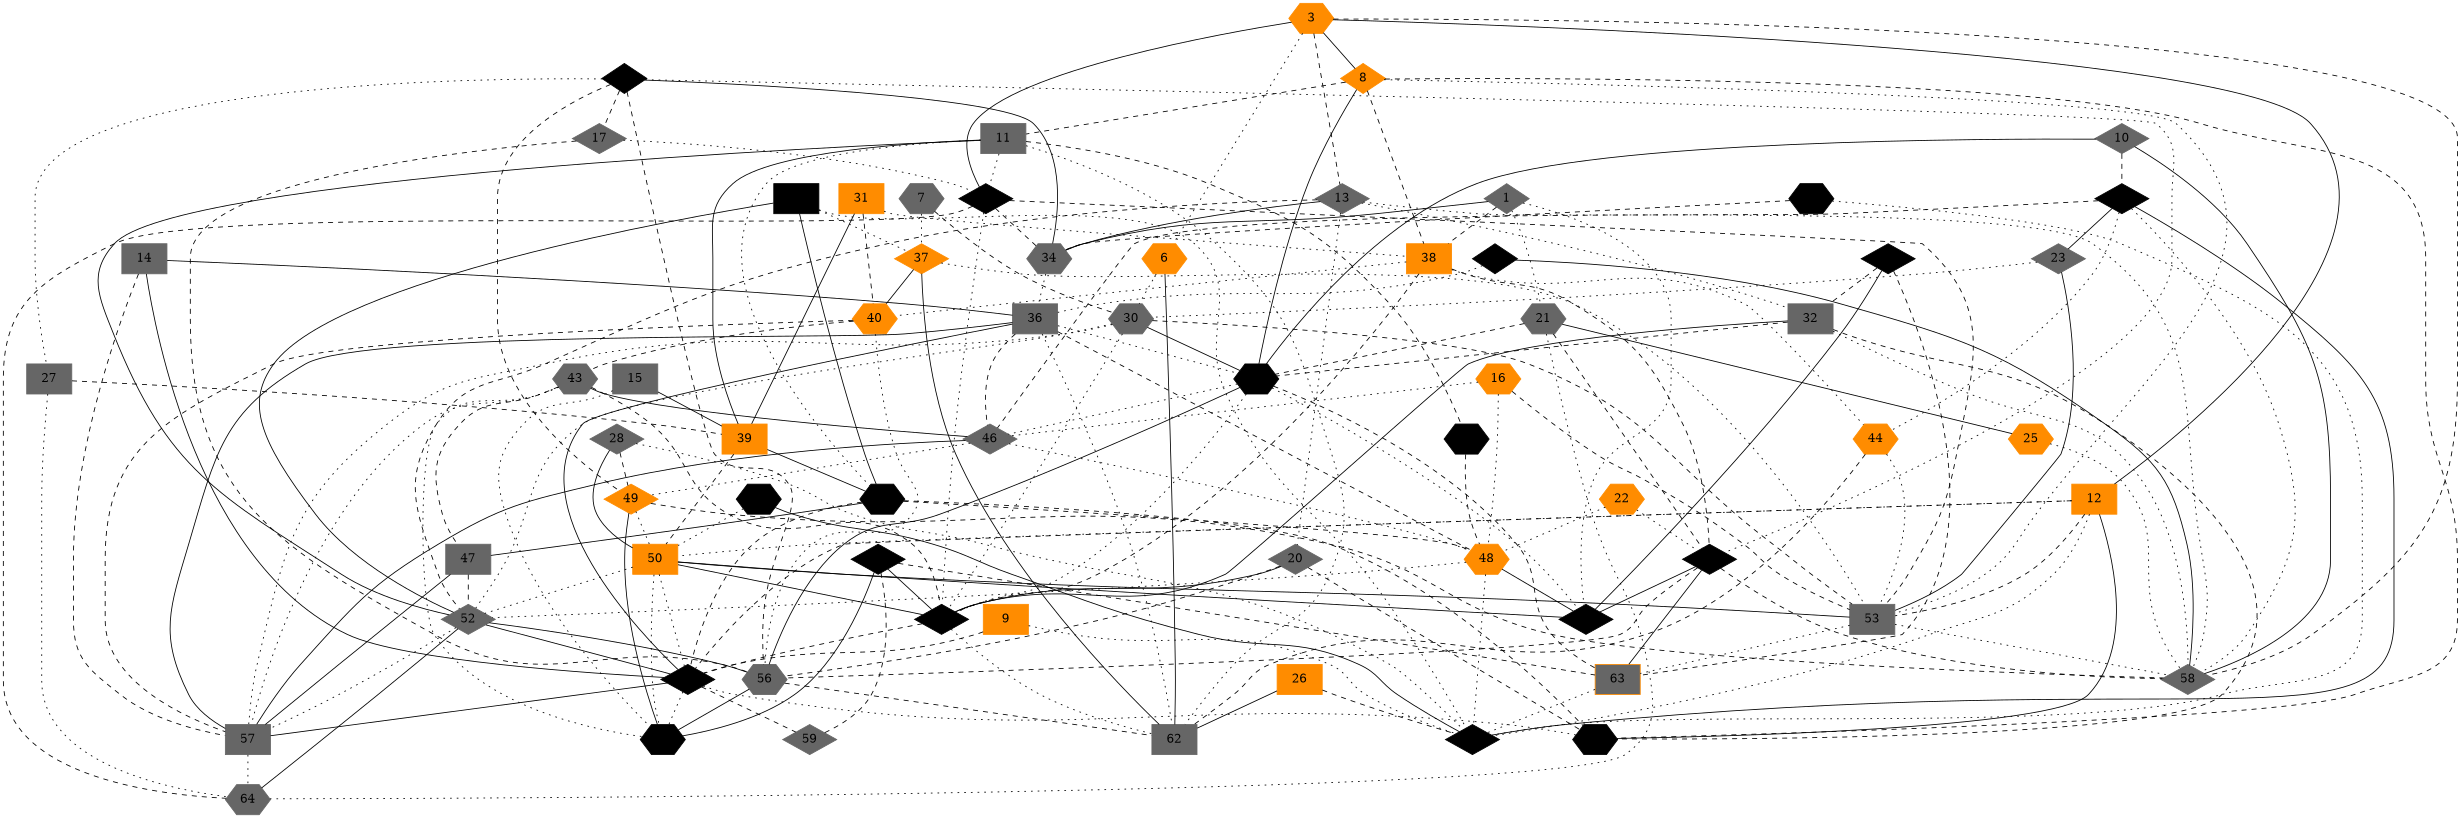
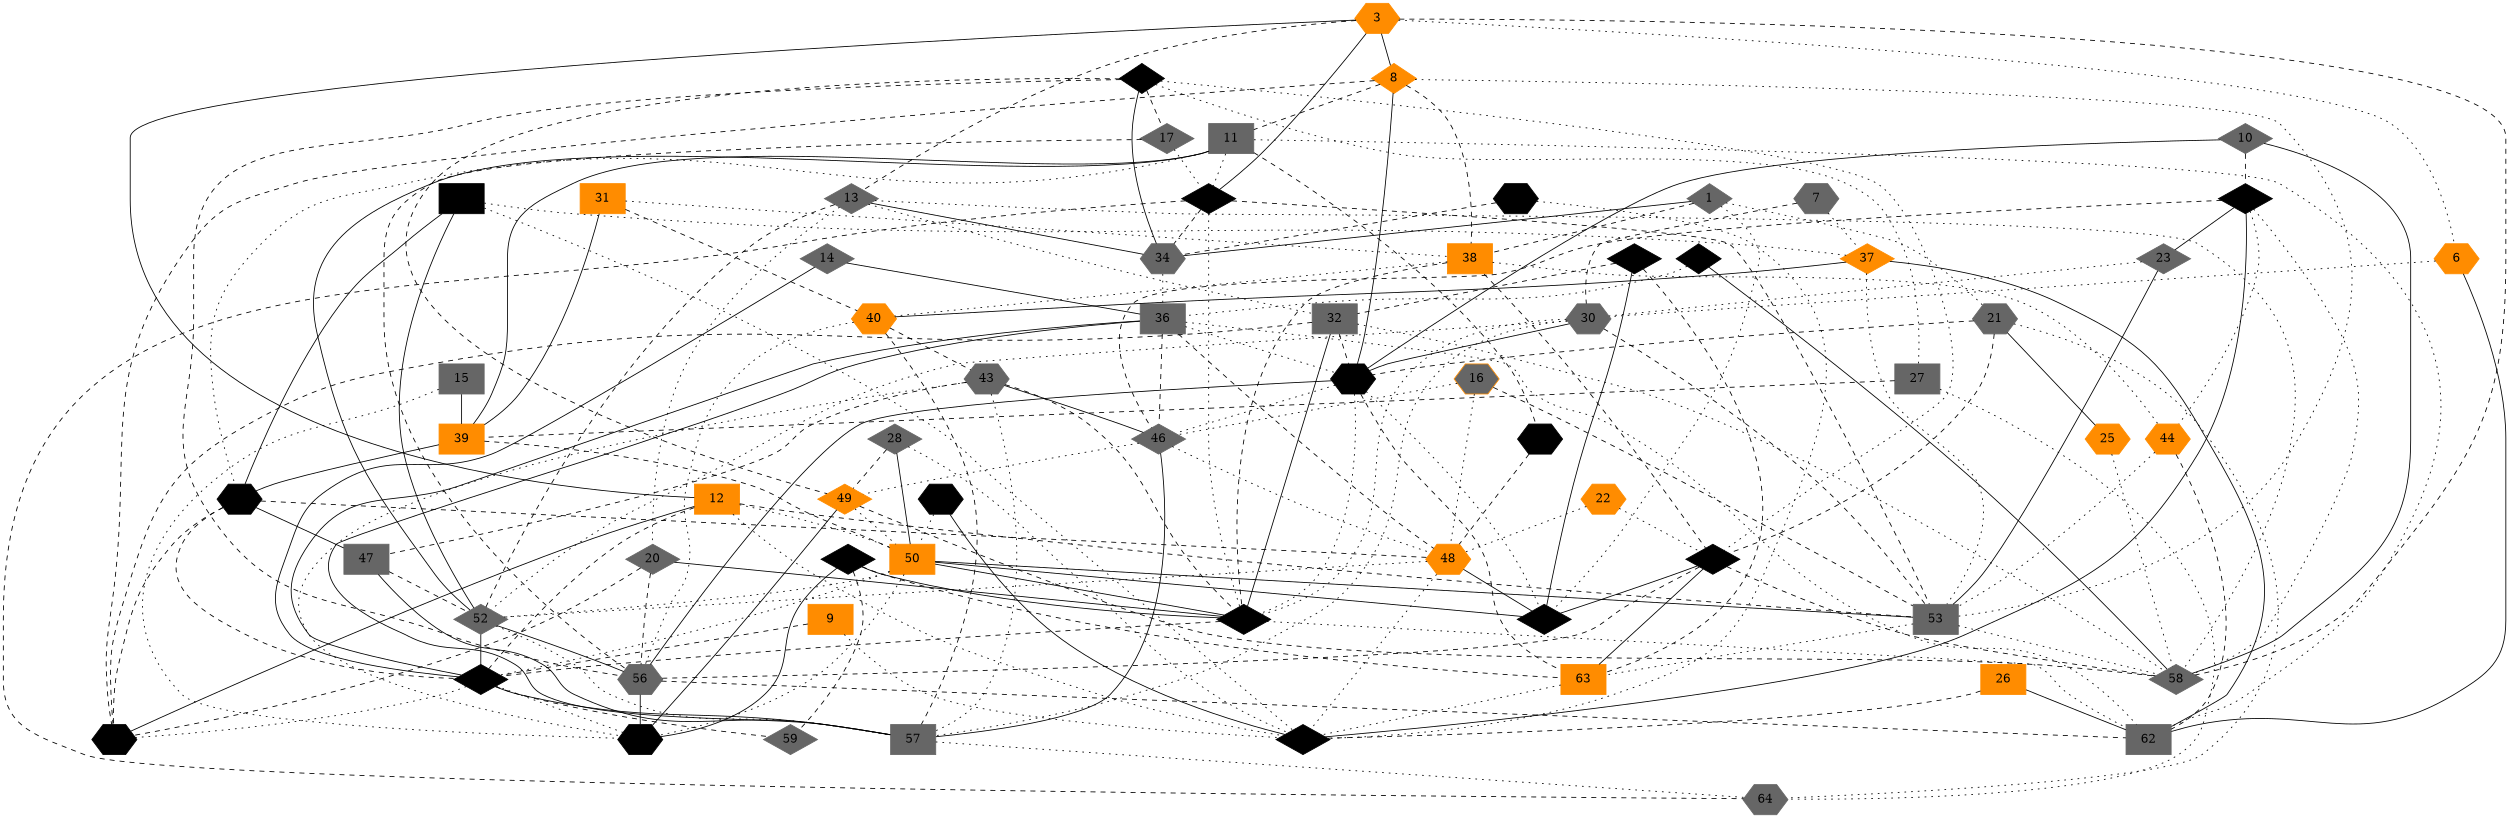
(144, 259) -> (827, 259)
(1498, 379) -> (1477, 379)
(74, 546) -> none
(1618, 679) -> (1583, 679)
(360, 709) -> none
